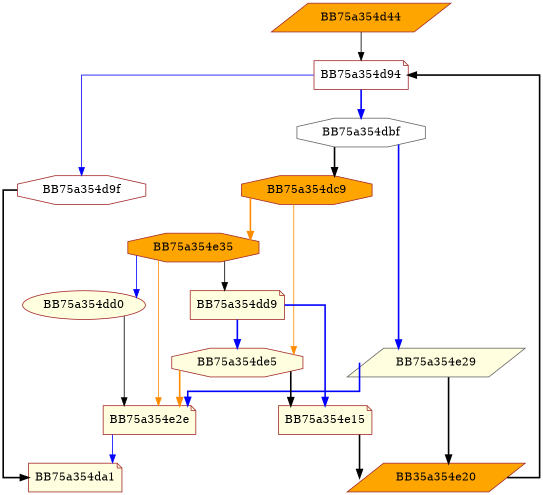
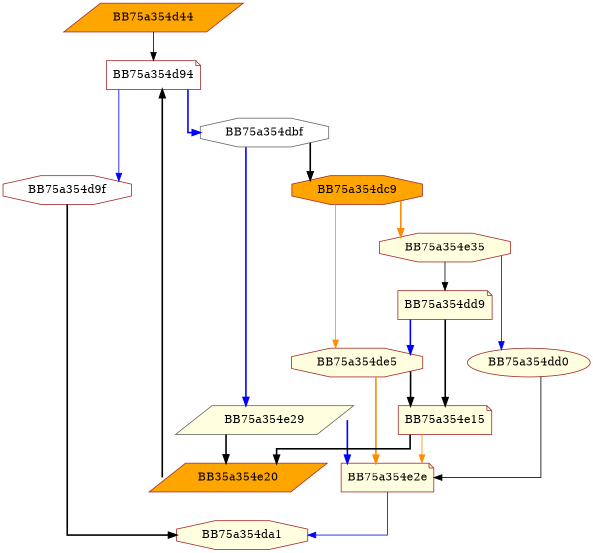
(193, 248) -> (445, 248)
(158, 329) -> (422, 445)
(325, 331) -> (445, 359)
(75, 478) -> (242, 535)
